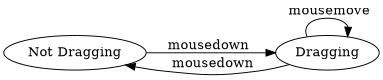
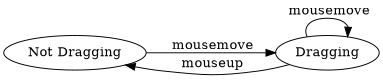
(211, 46) -> (211, 46)
(211, 64) -> (211, 64)
